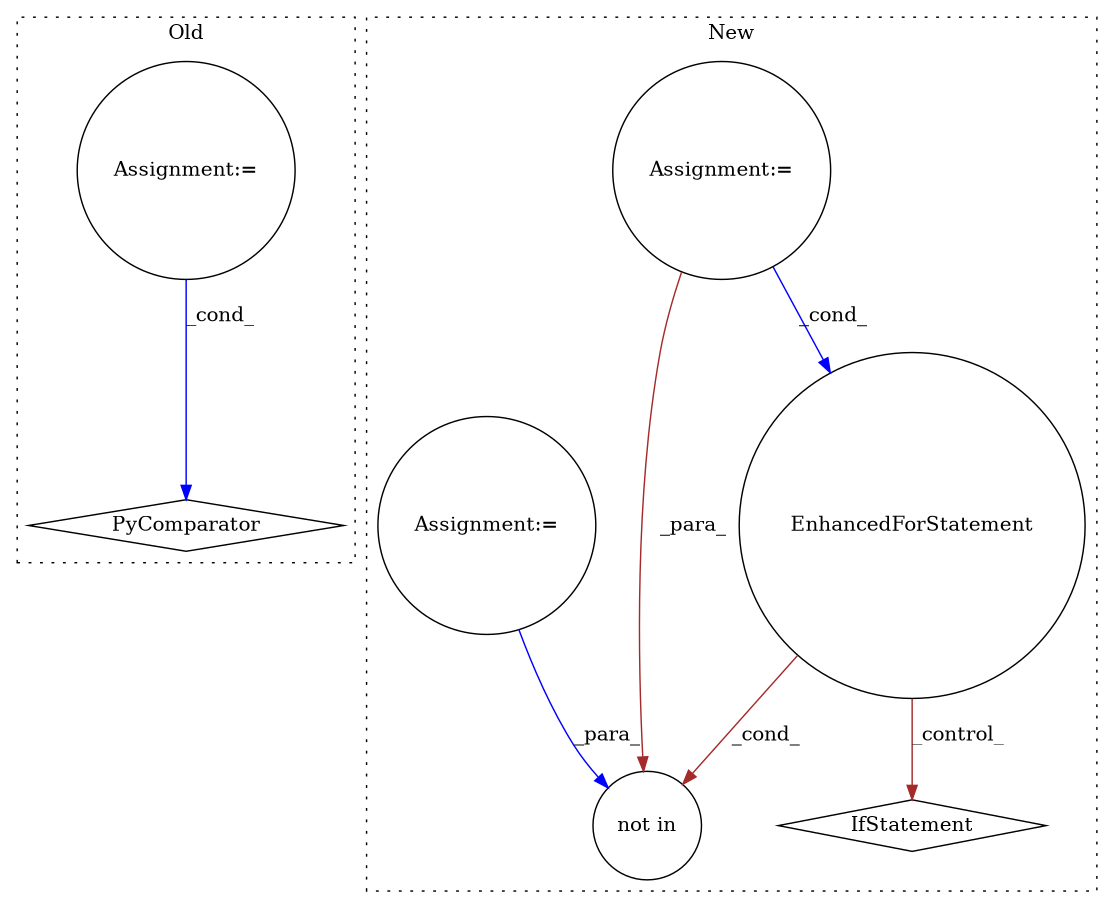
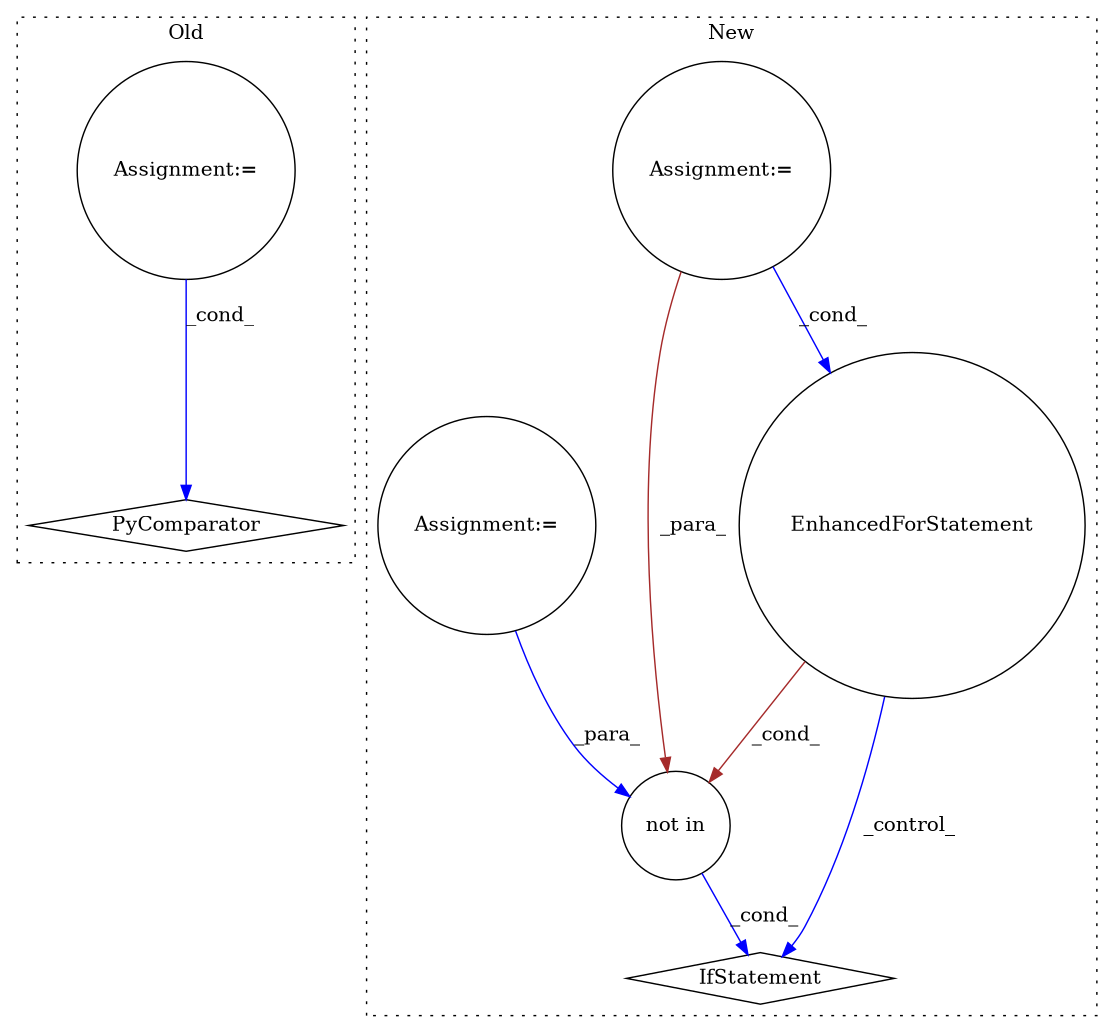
(912, 742) -> (848, 825)
none -> (721, 908)
